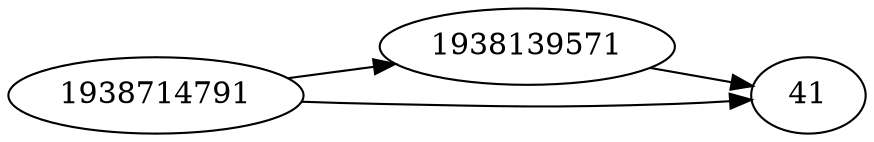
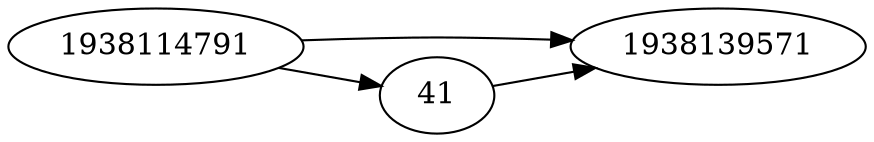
(691, 75) -> (533, 79)
(156, 95) -> (156, 47)
